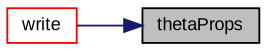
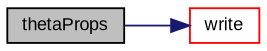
(100, 26) -> (148, 26)
